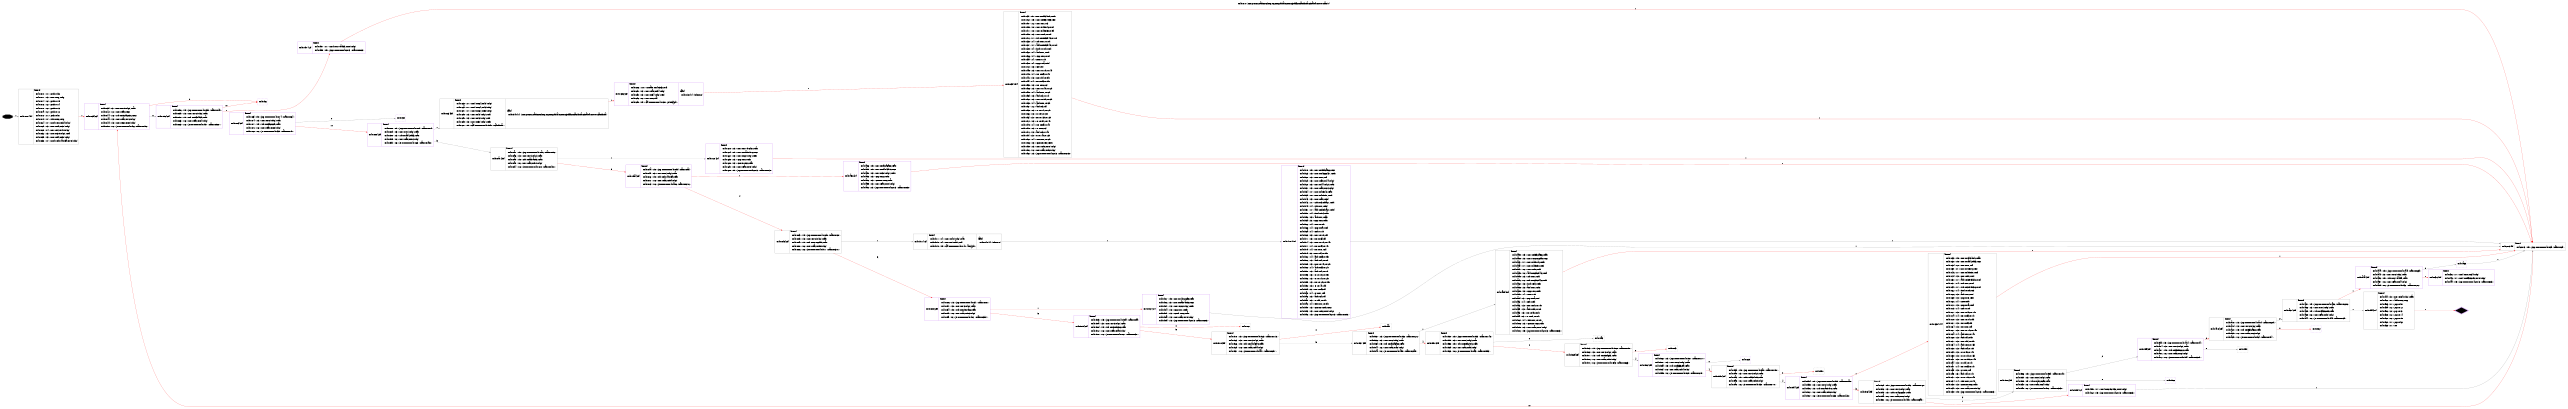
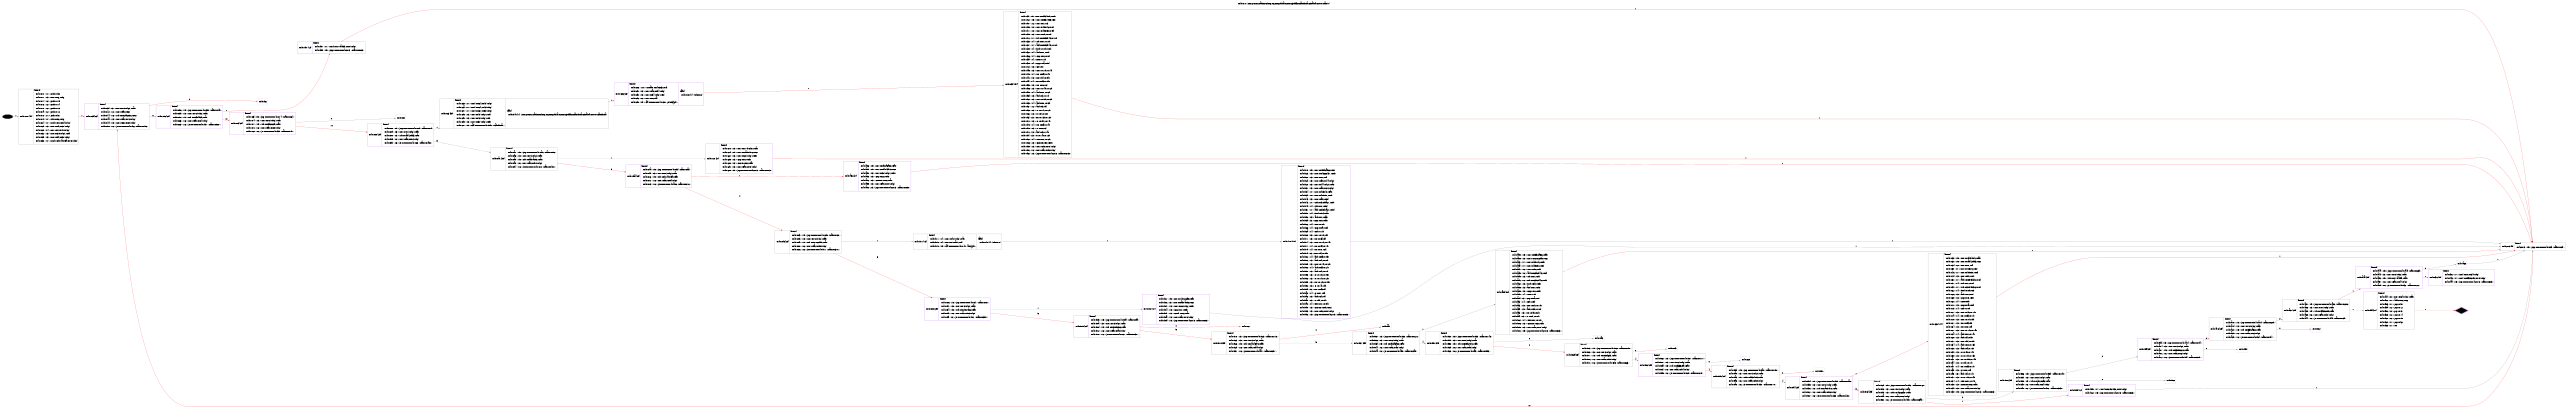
(239, 105) -> (225, 120)
